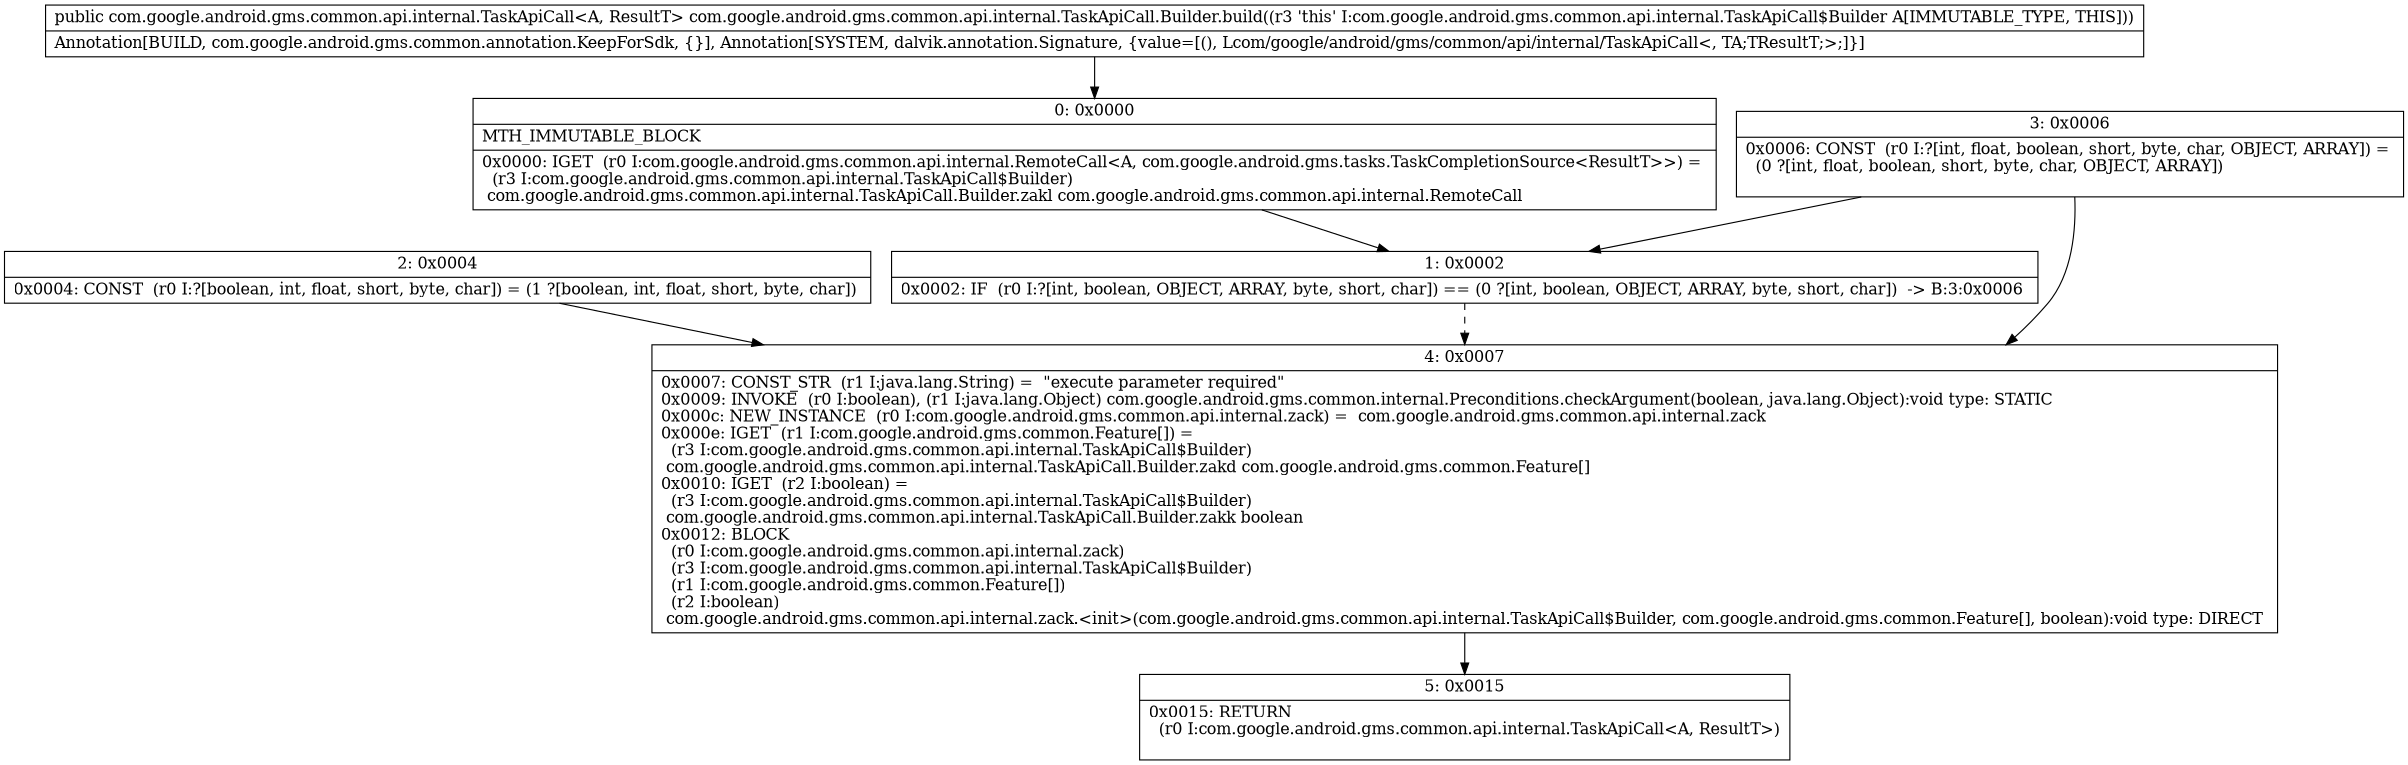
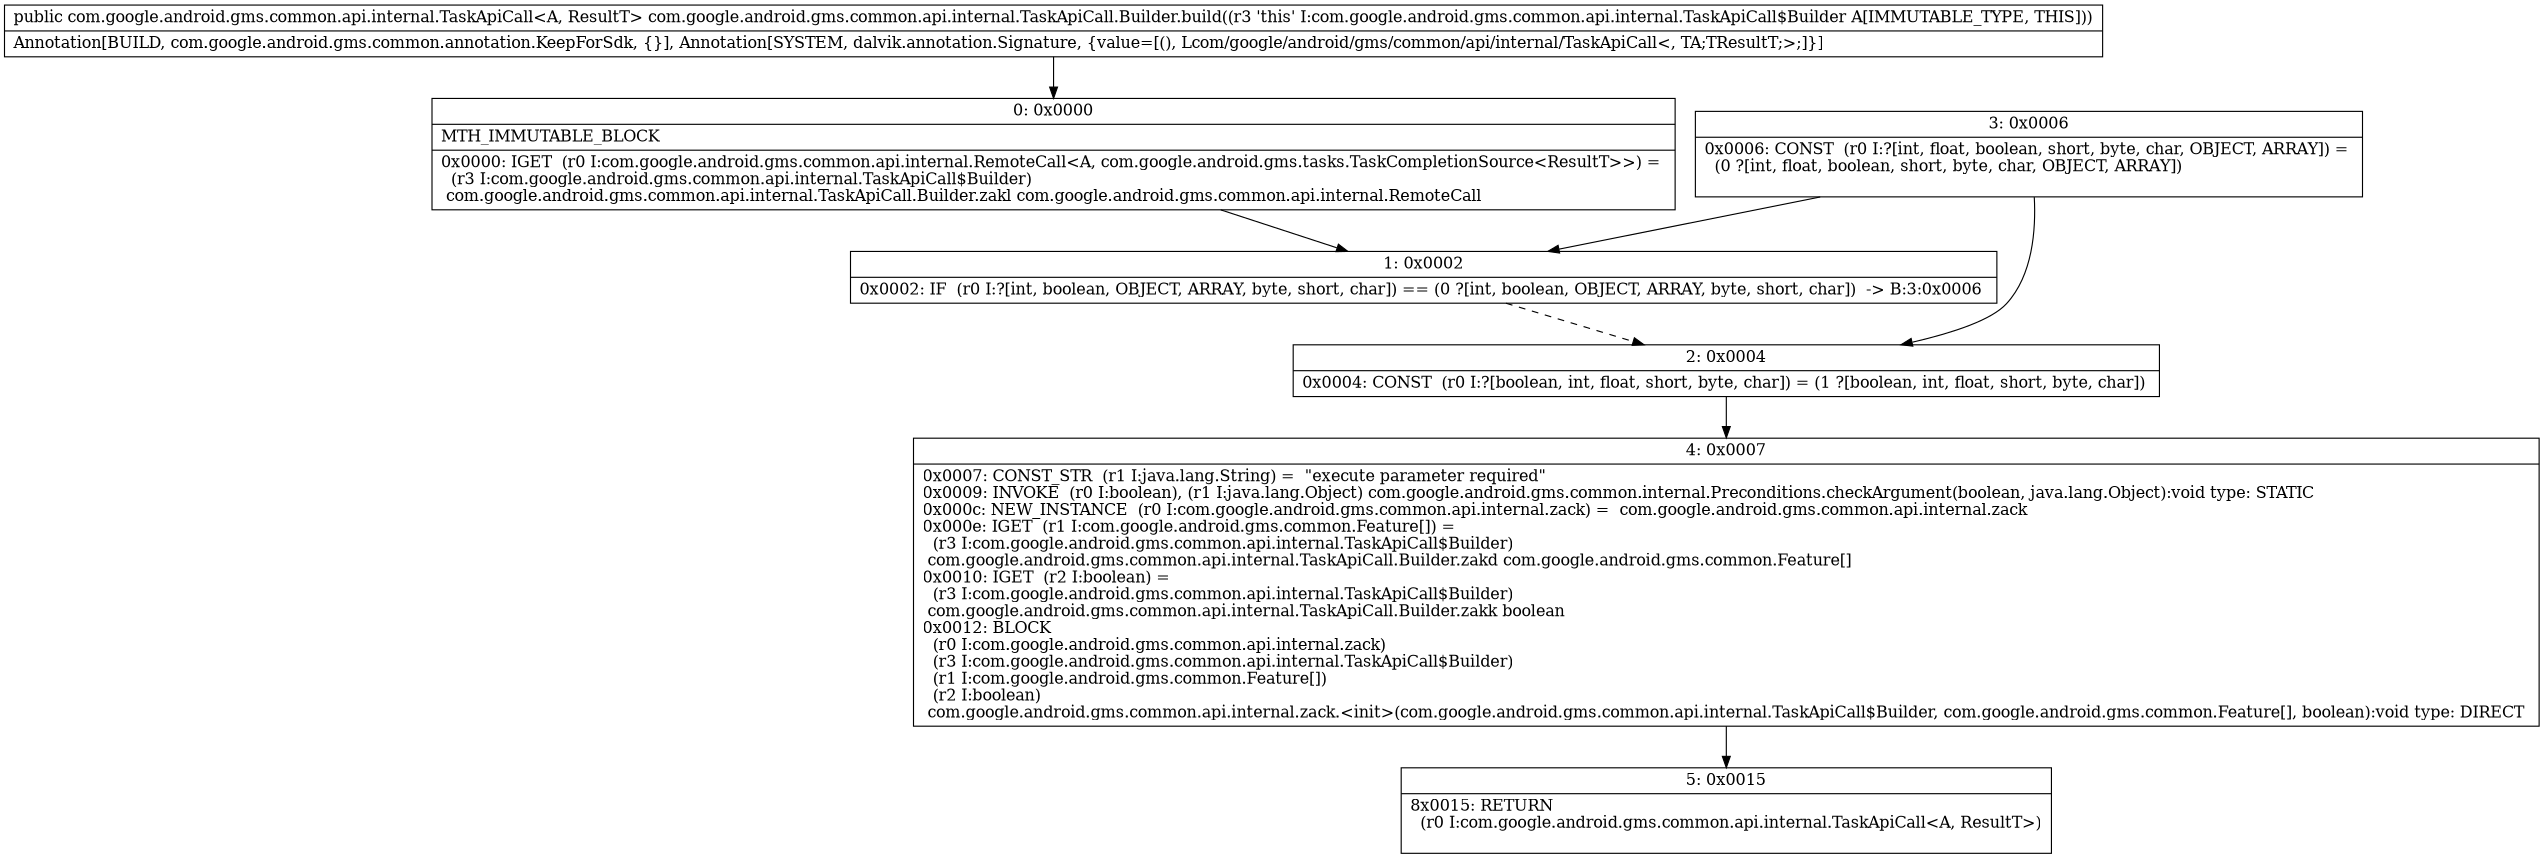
(2064, 275) -> (2010, 300)
(1465, 318) -> (1569, 322)
(1225, 713) -> (1487, 806)
